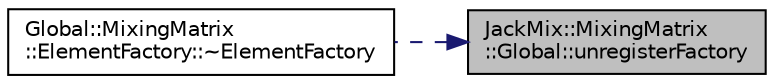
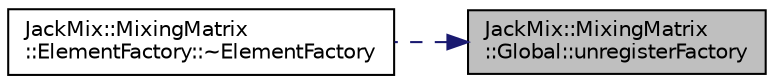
(201, 42) -> (201, 42)
